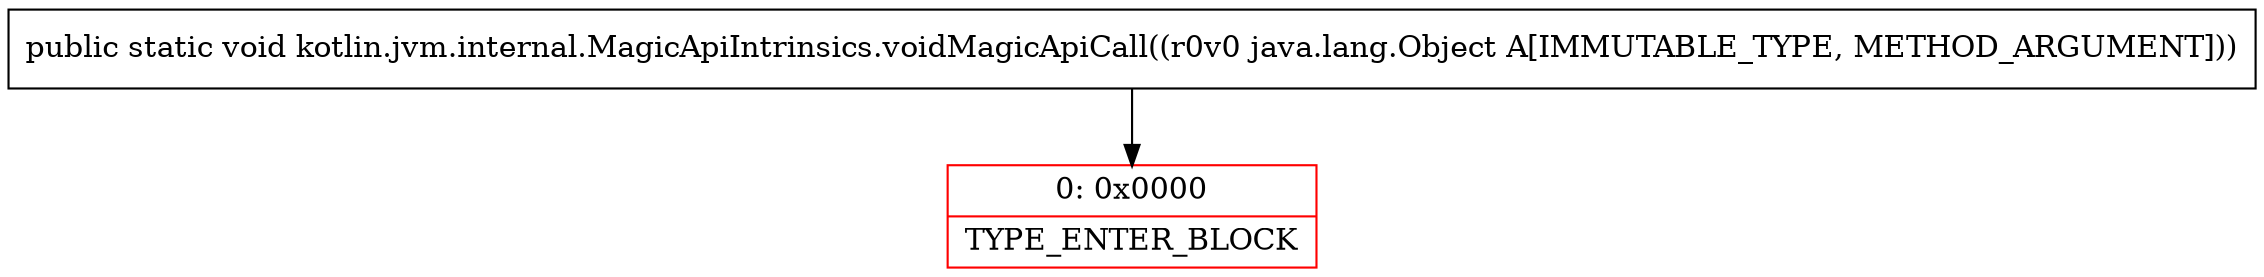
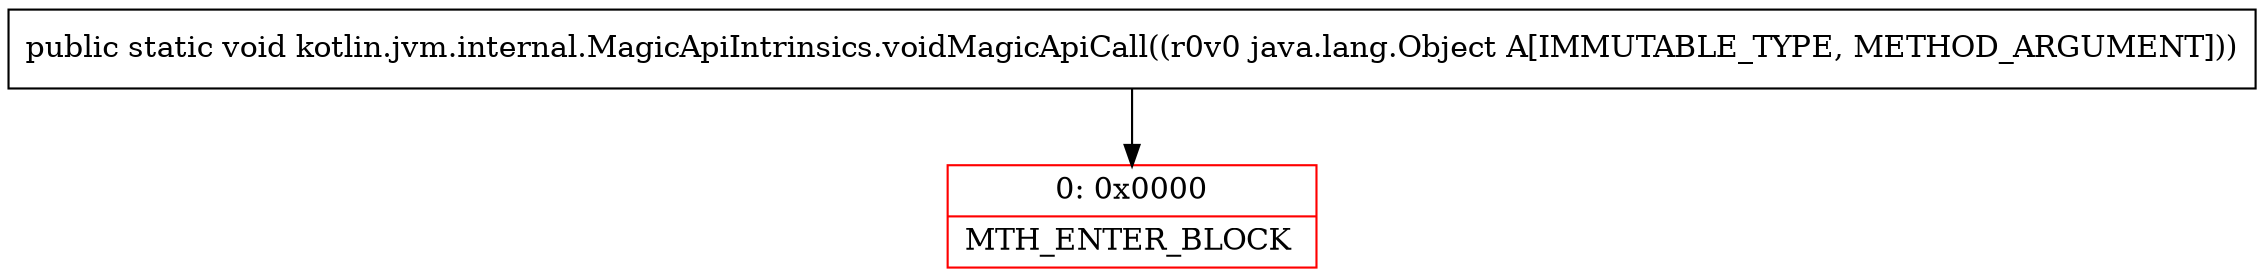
(1132, 241) -> (1129, 241)
